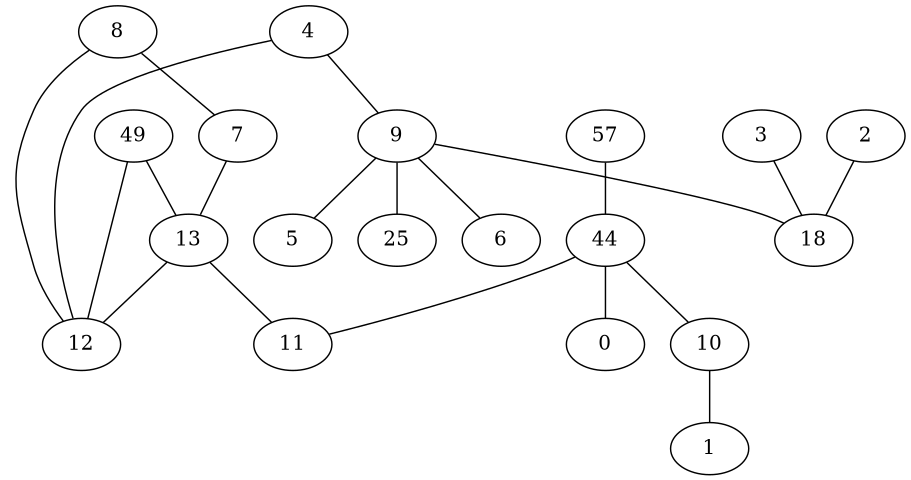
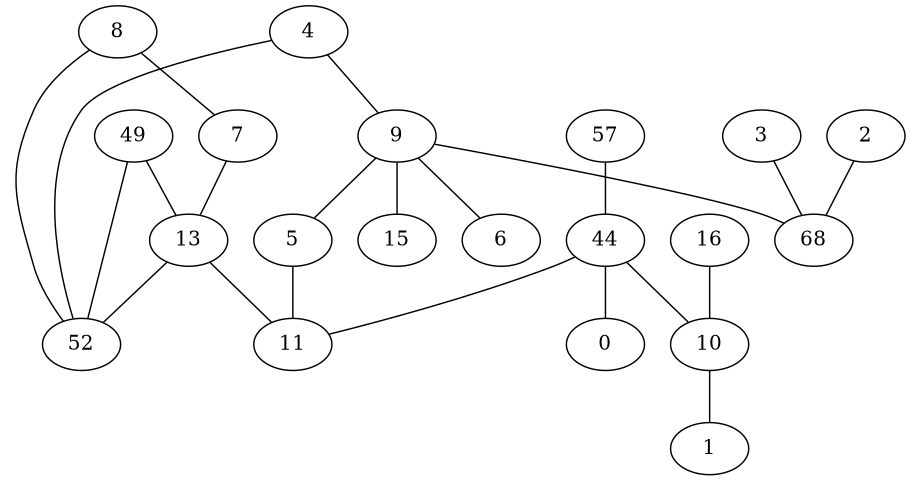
(397, 240) -> (397, 240)
none -> (710, 240)
(814, 240) -> (814, 240)
none -> (293, 292)
(82, 344) -> (82, 344)
